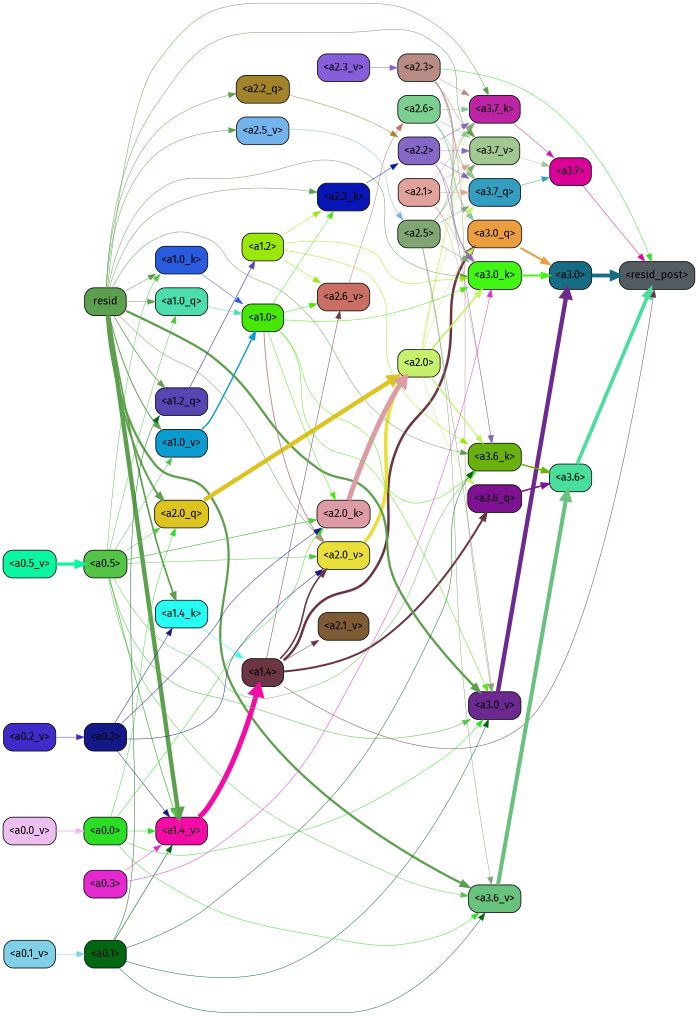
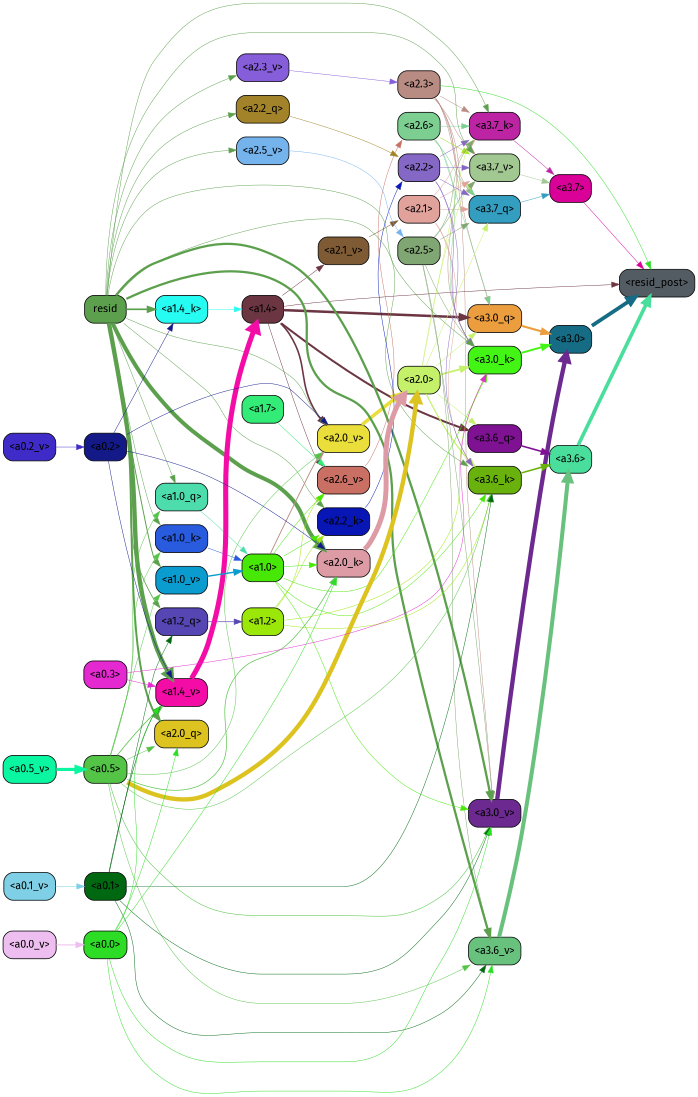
(446, 124) -> (446, 141)
none -> (133, 165)
none -> (380, 231)
none -> (263, 409)
(298, 440) -> (335, 661)
none -> (208, 443)
